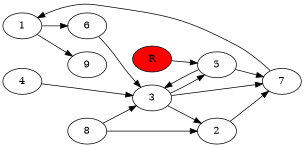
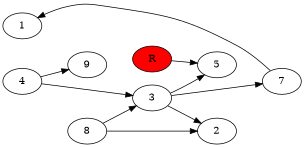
(87, 26) -> none
(52, 43) -> (51, 74)
(246, 72) -> none
(185, 76) -> none
(247, 109) -> none
